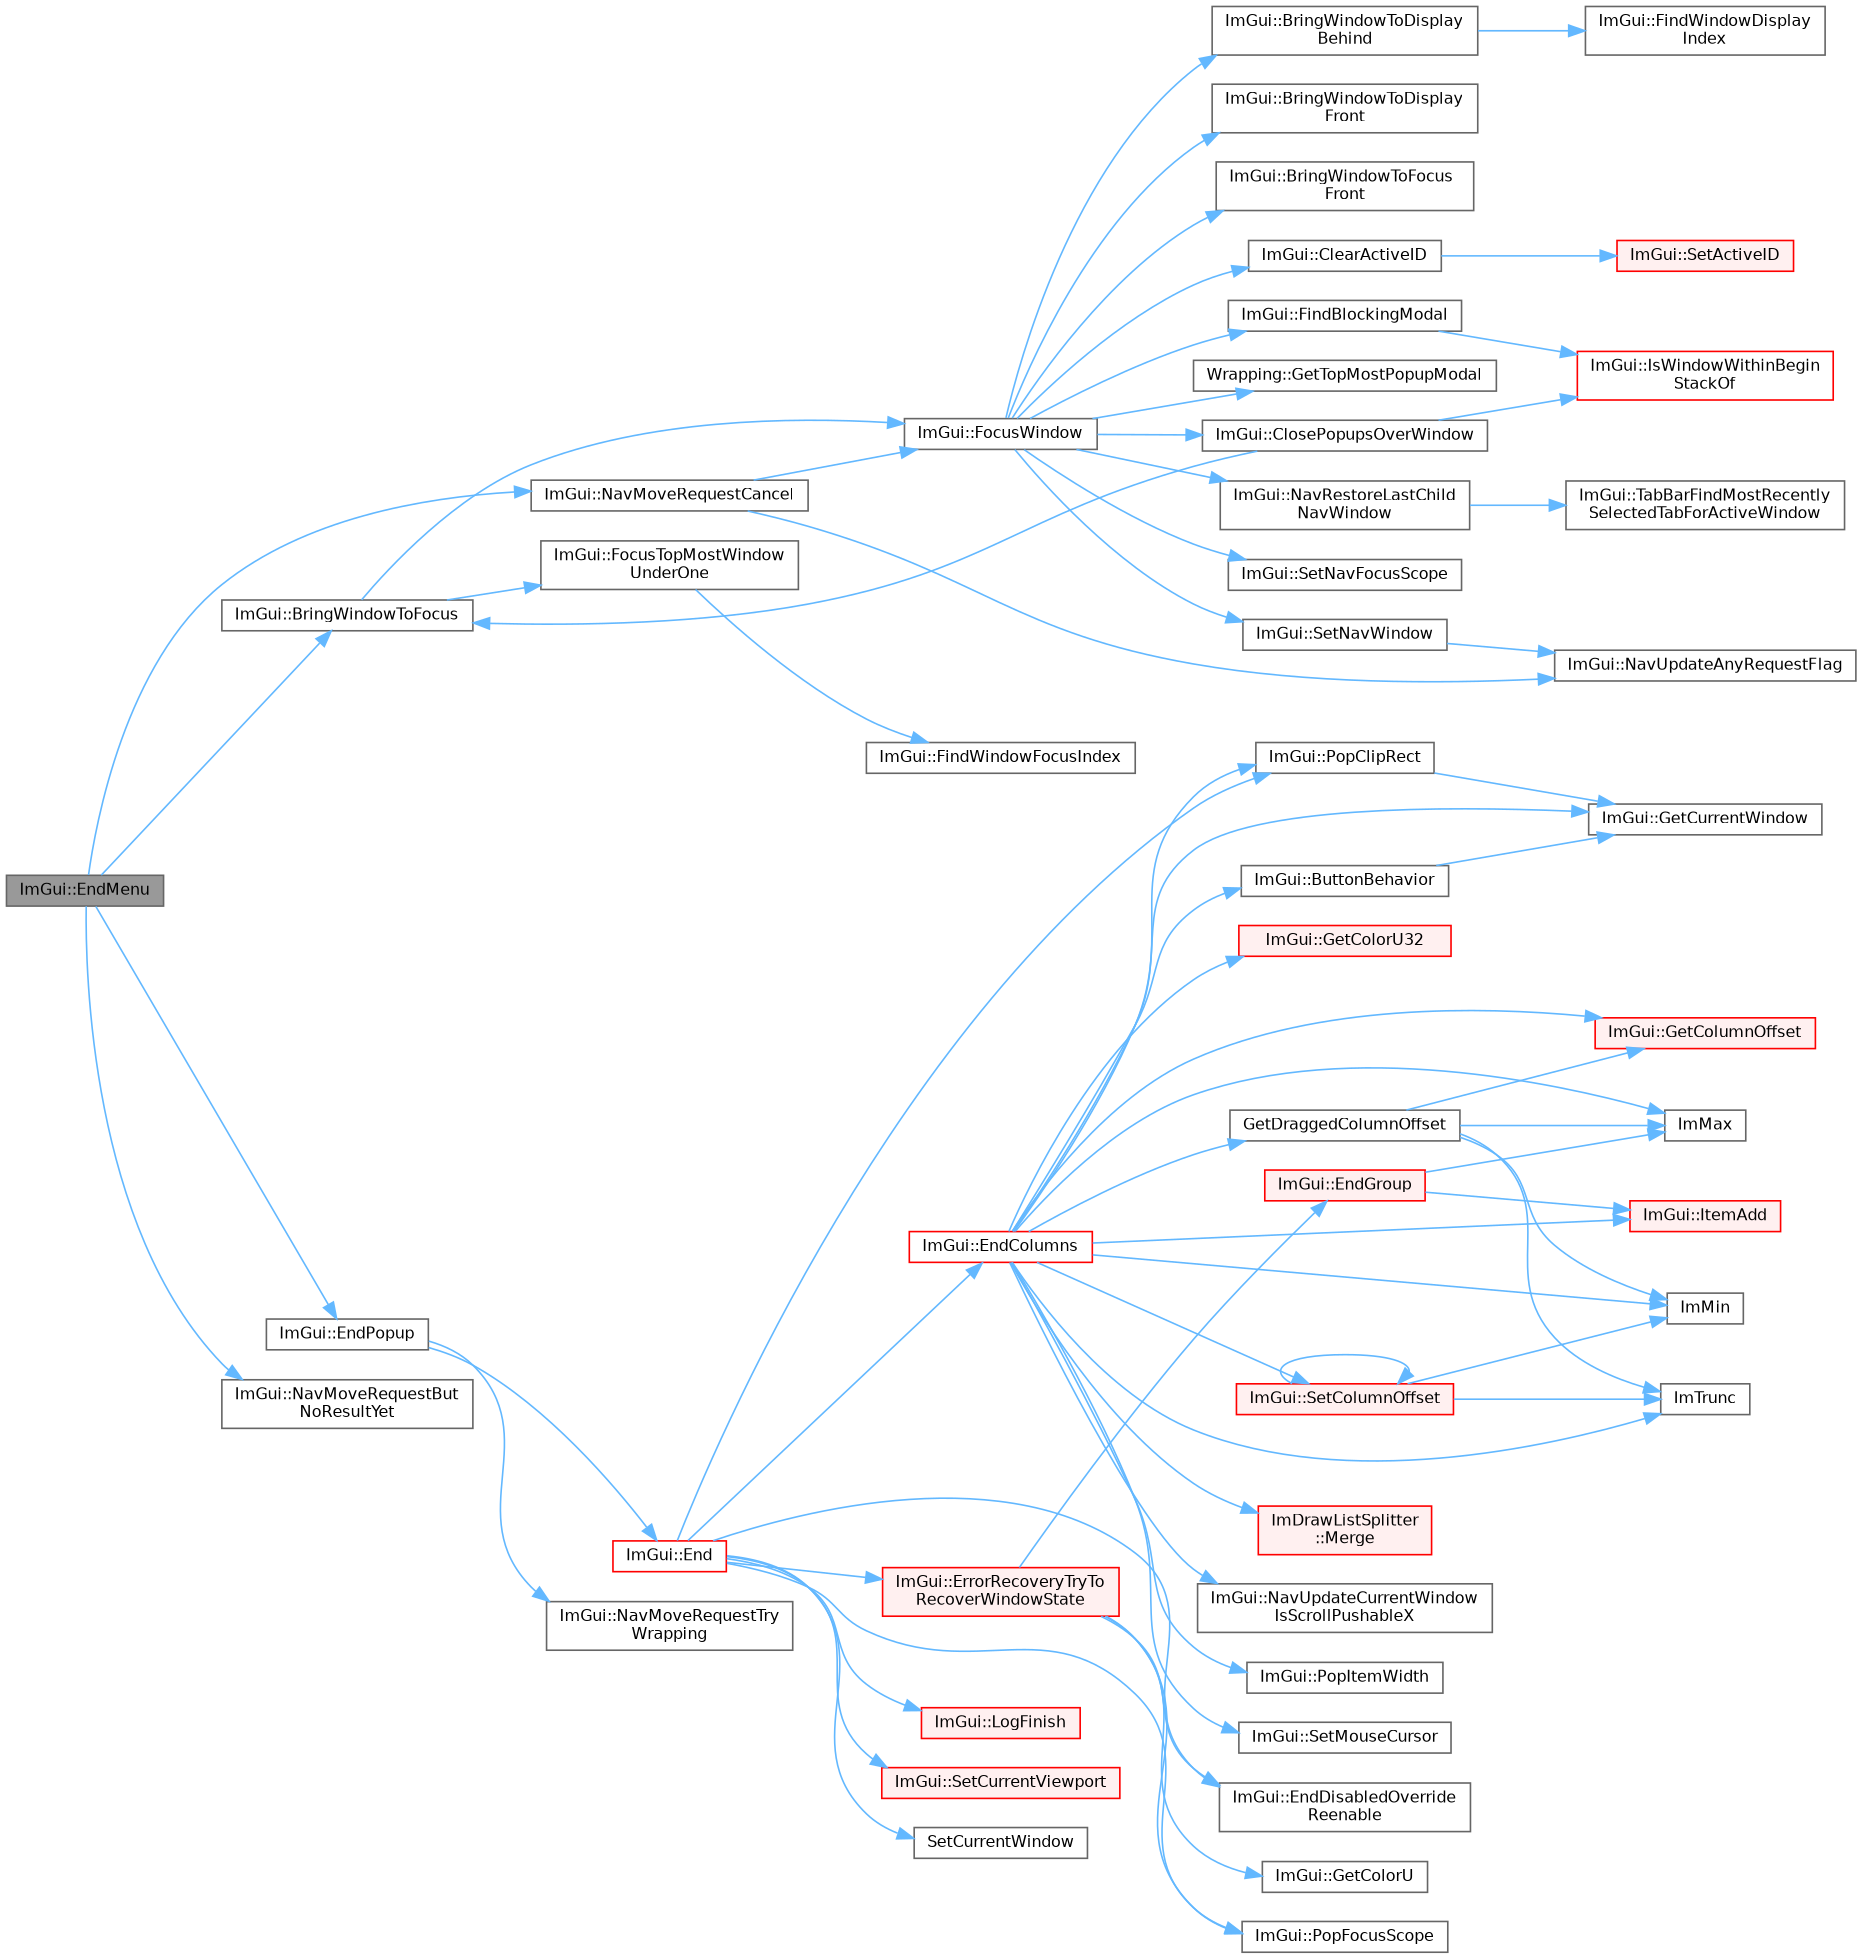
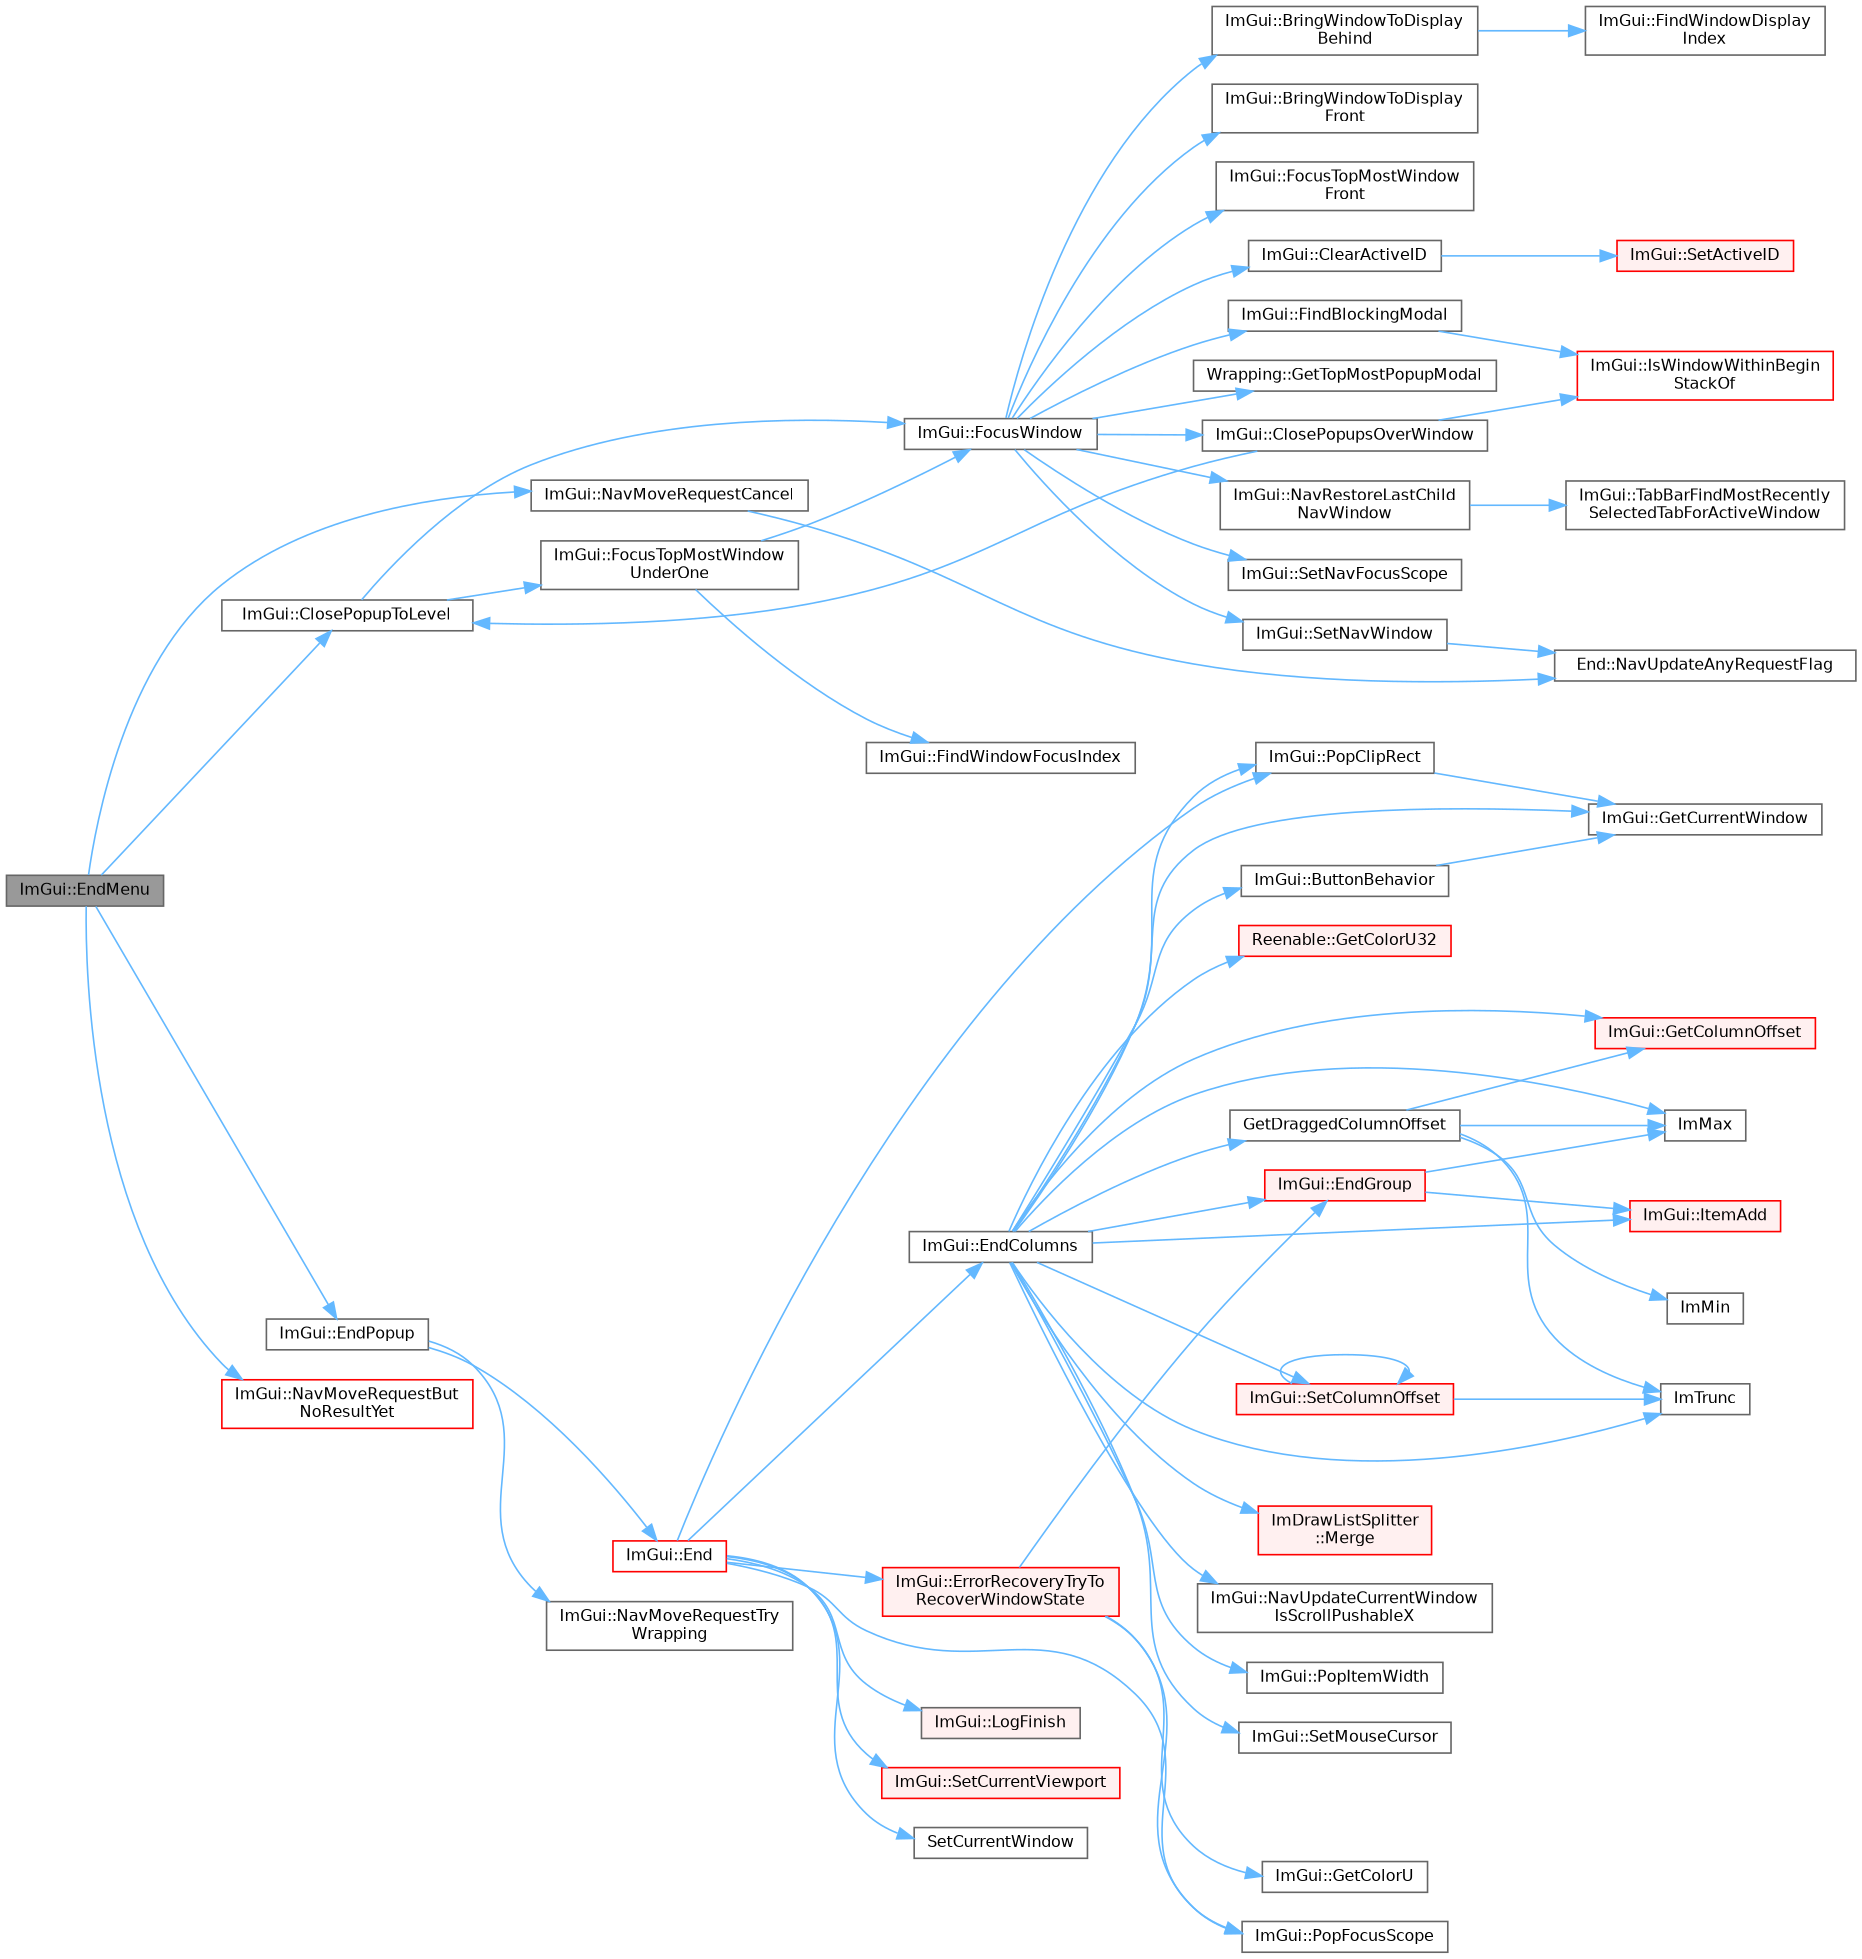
(1345, 186) -> (1345, 186)
(827, 466) -> (860, 503)
(347, 615) -> (347, 615)
(1705, 666) -> (1705, 666)
(1345, 941) -> (1345, 941)
(1001, 1247) -> (1001, 1247)
(1371, 1279) -> (1168, 1217)
(1529, 1353) -> none
(347, 1404) -> (347, 1404)
(1001, 1723) -> (1001, 1723)
(1345, 1807) -> none
